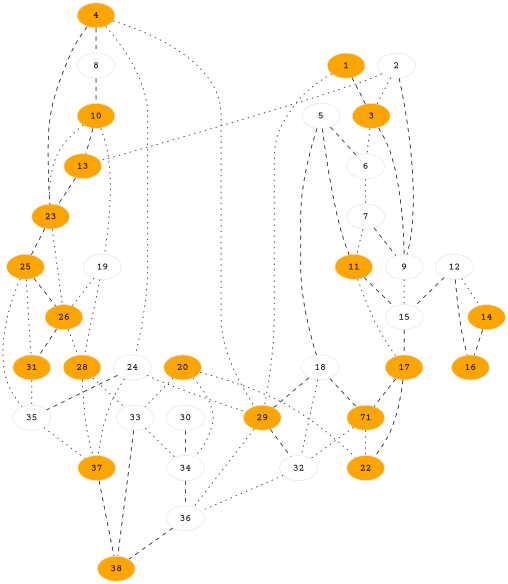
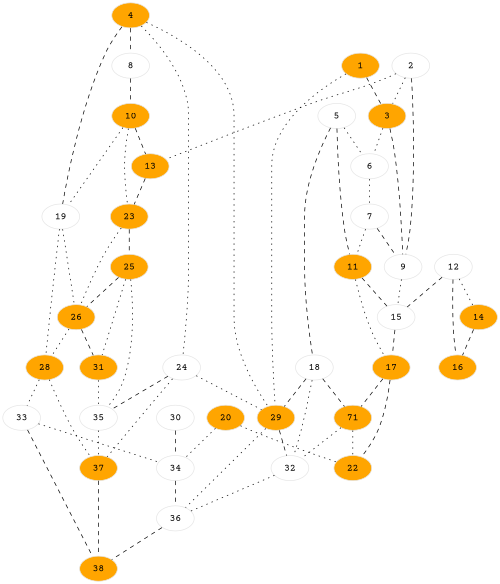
(51, 111) -> (84, 112)
(343, 141) -> (353, 141)
(159, 393) -> none
